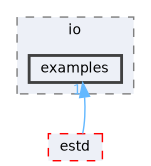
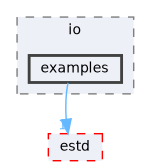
(85, 115) -> (66, 103)
